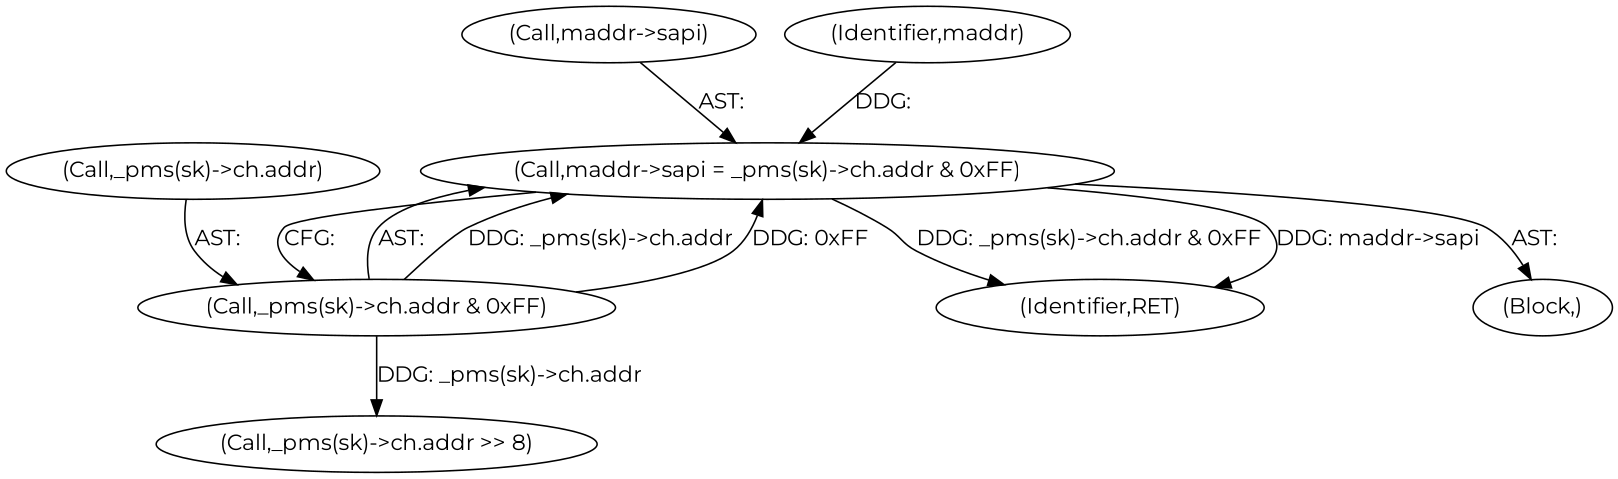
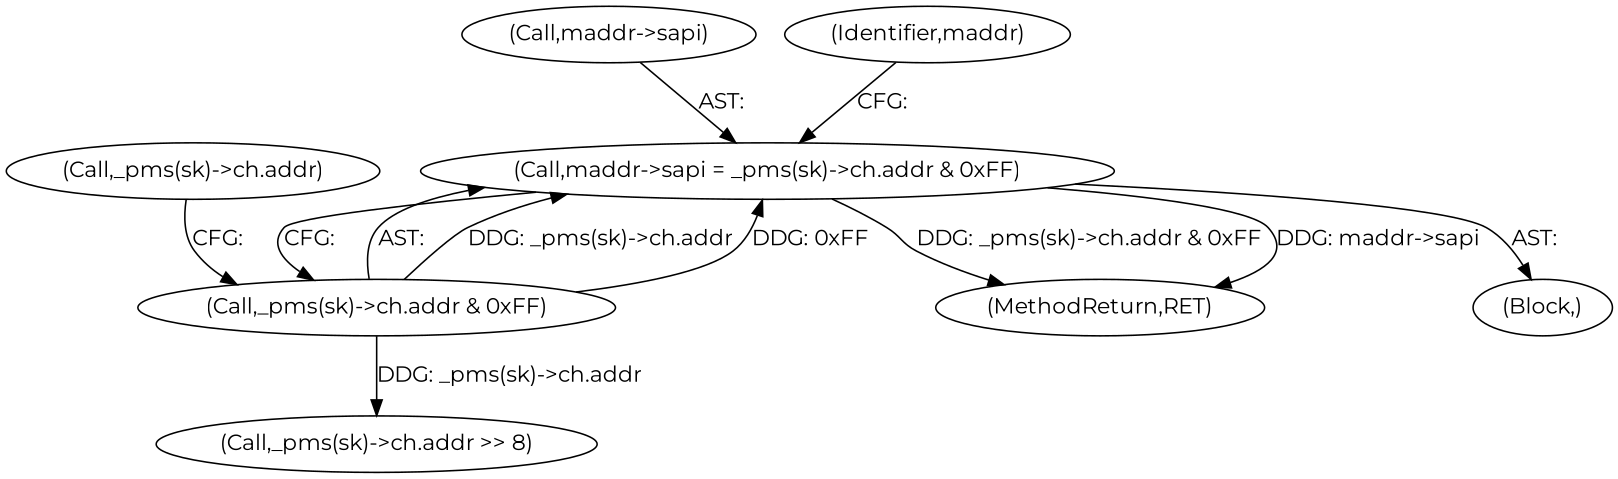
(886, 103) -> (886, 103)
(221, 239) -> (221, 239)
(1100, 308) -> (1100, 308)
